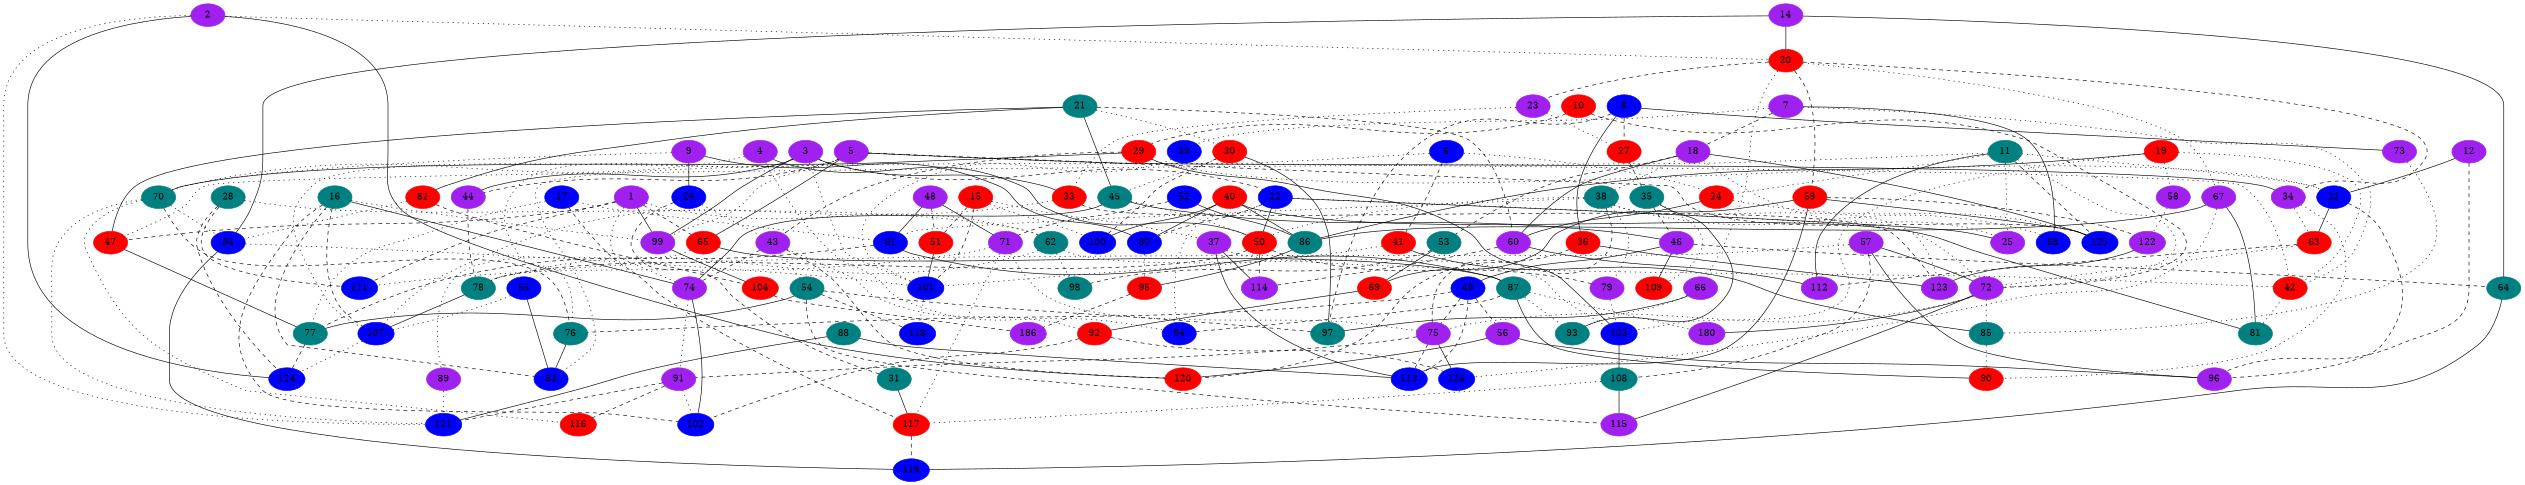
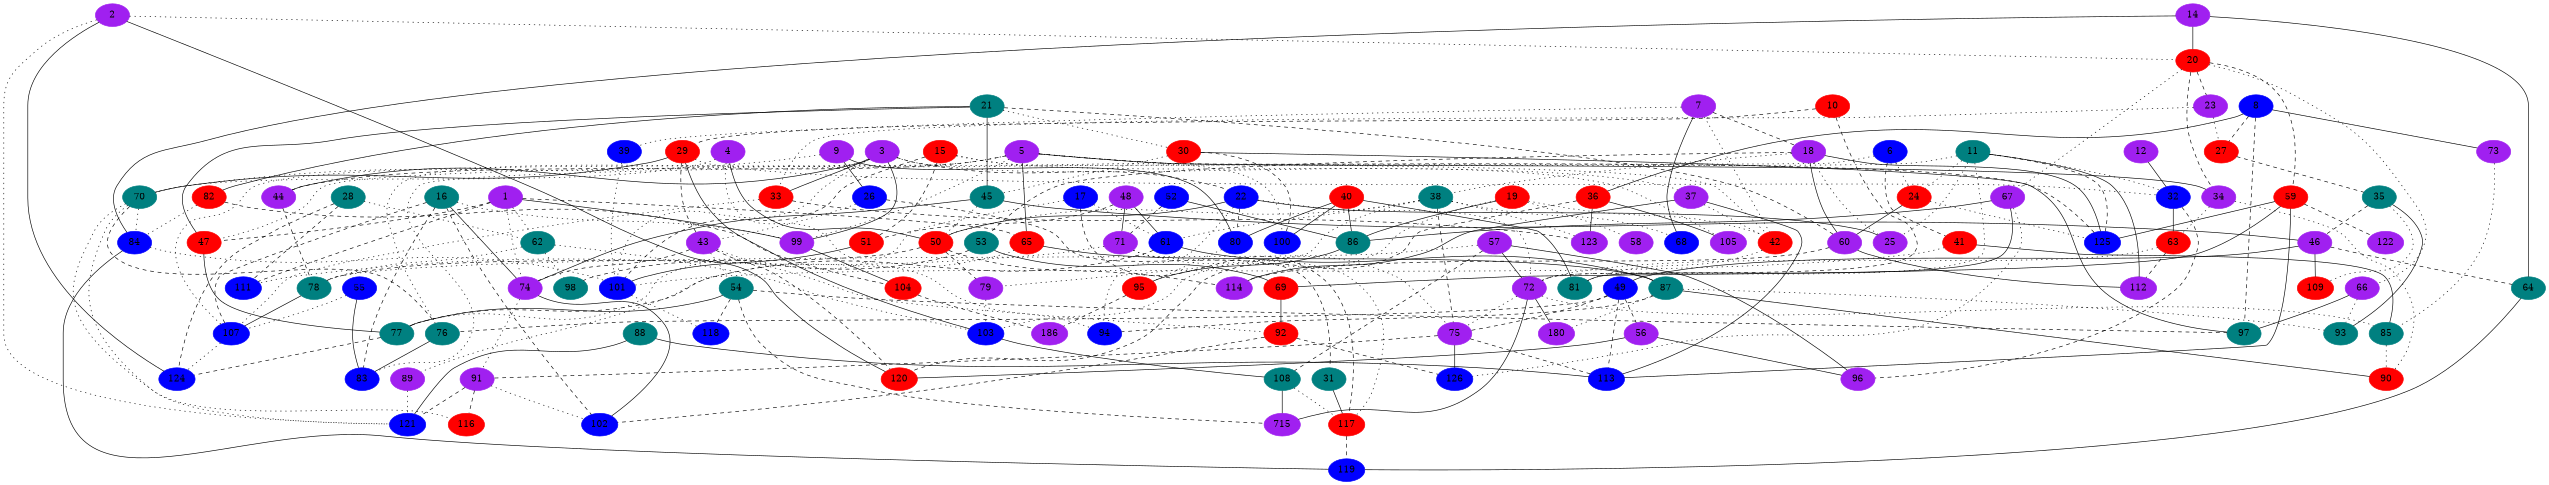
(2158, 224) -> none
none -> (1728, 243)
(2043, 266) -> none
(2421, 336) -> none
(1619, 425) -> (1282, 425)
